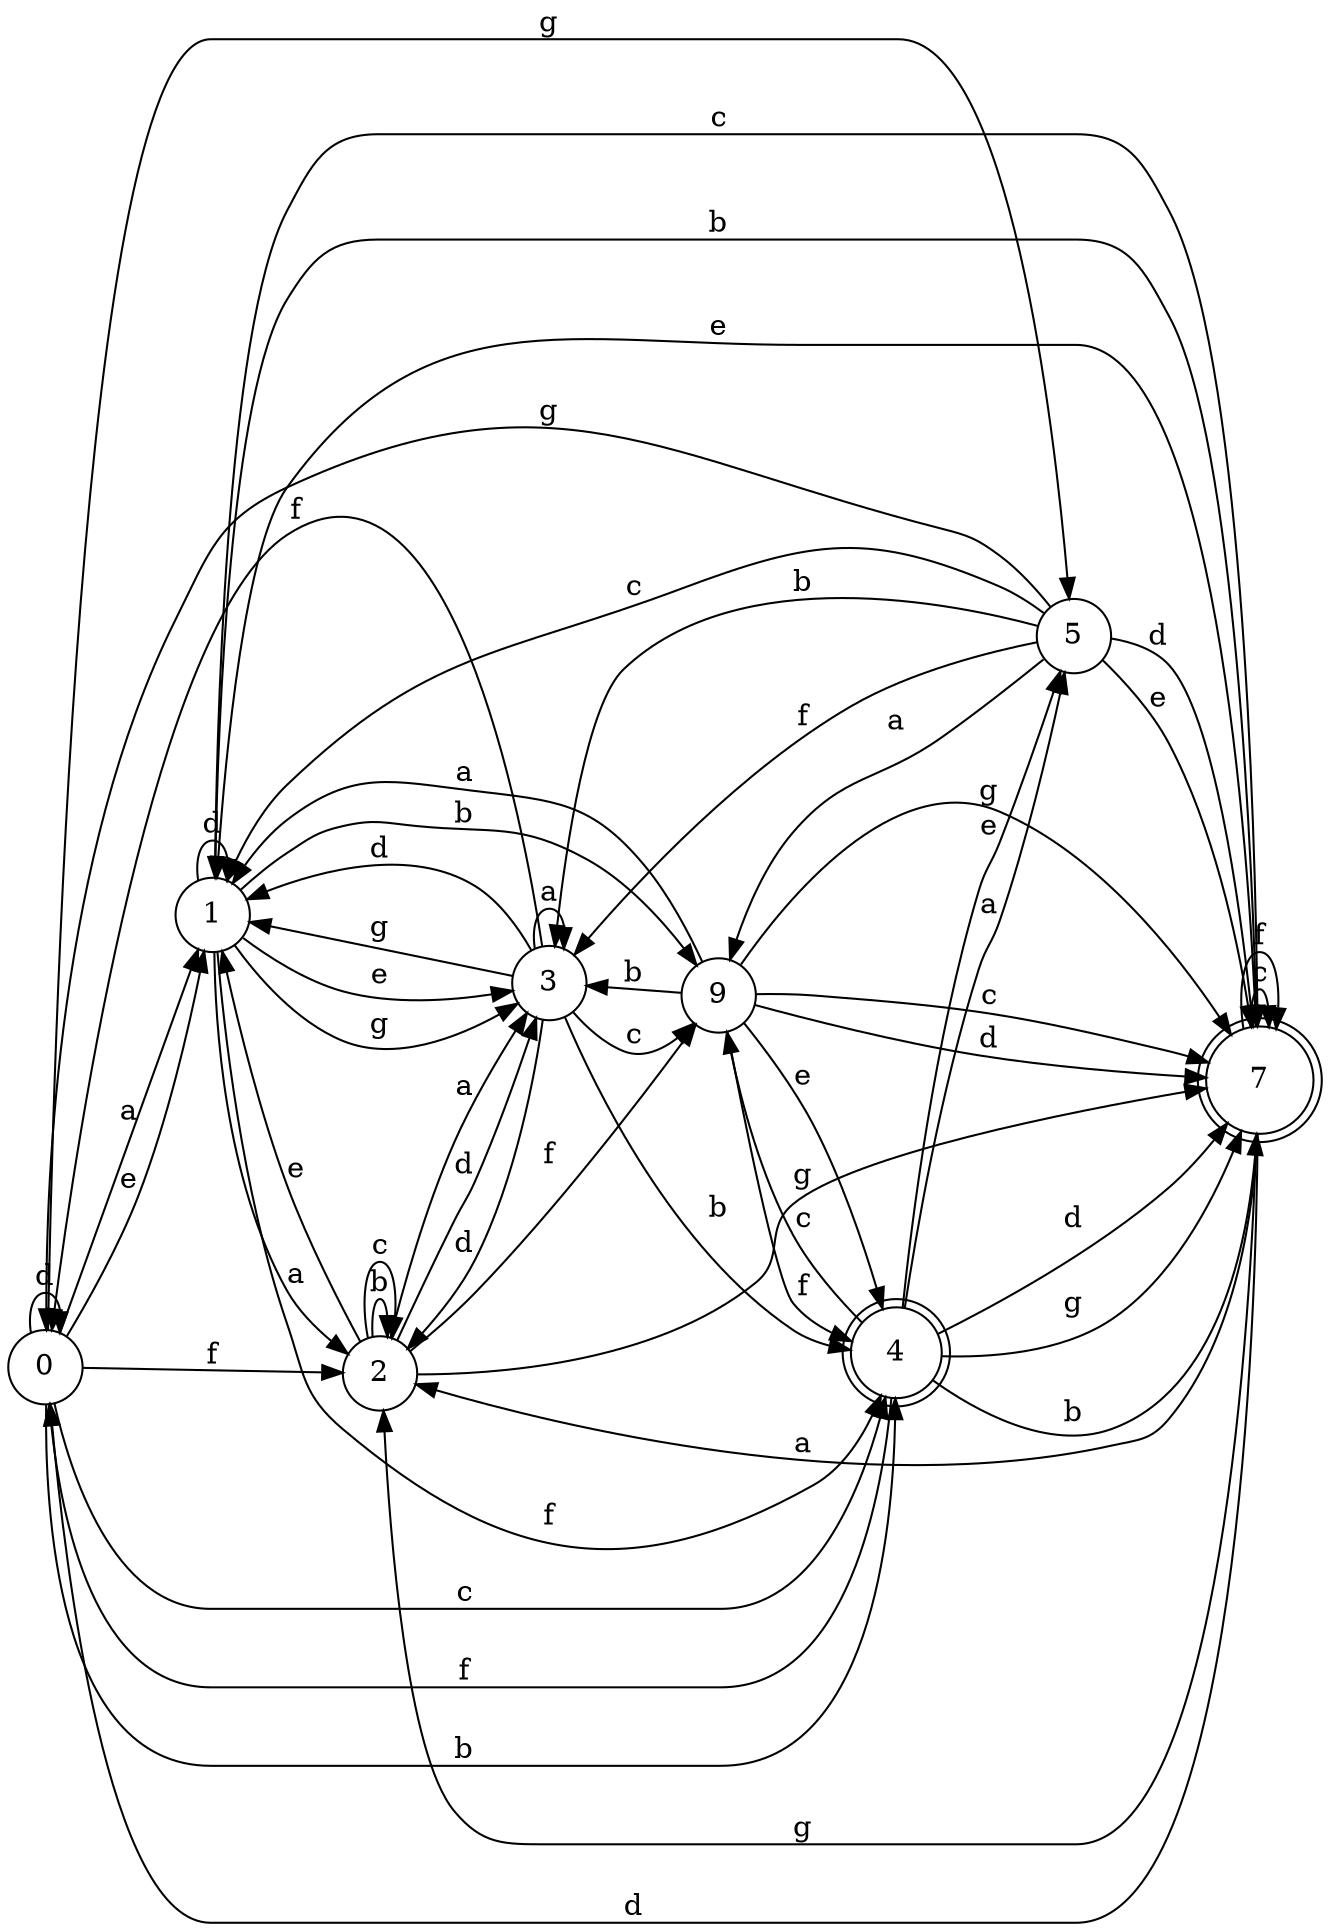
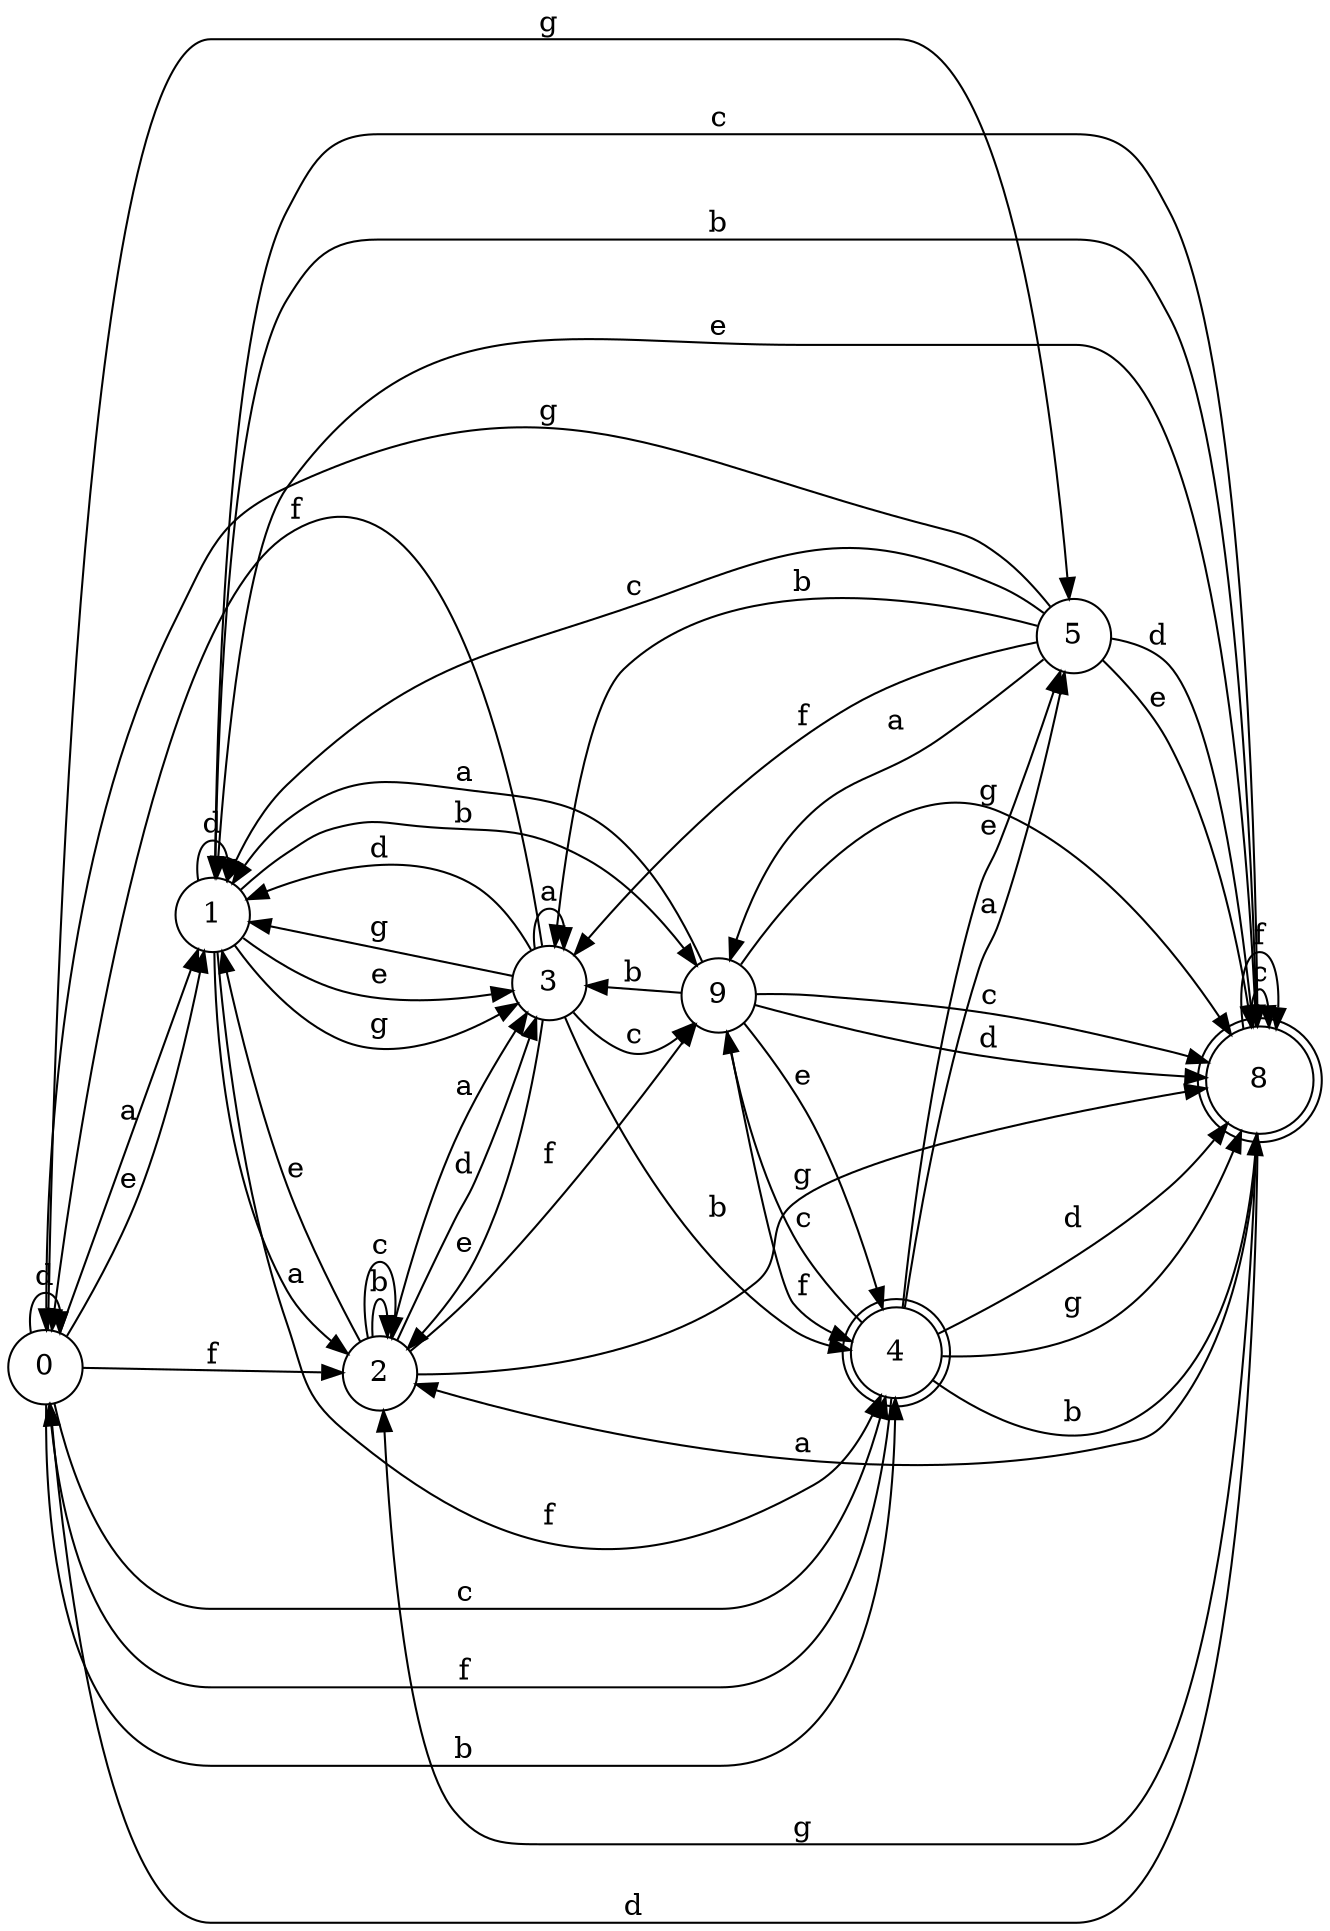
(1260, 1080) -> (1260, 1080)
(465, 1244) -> (465, 1244)
